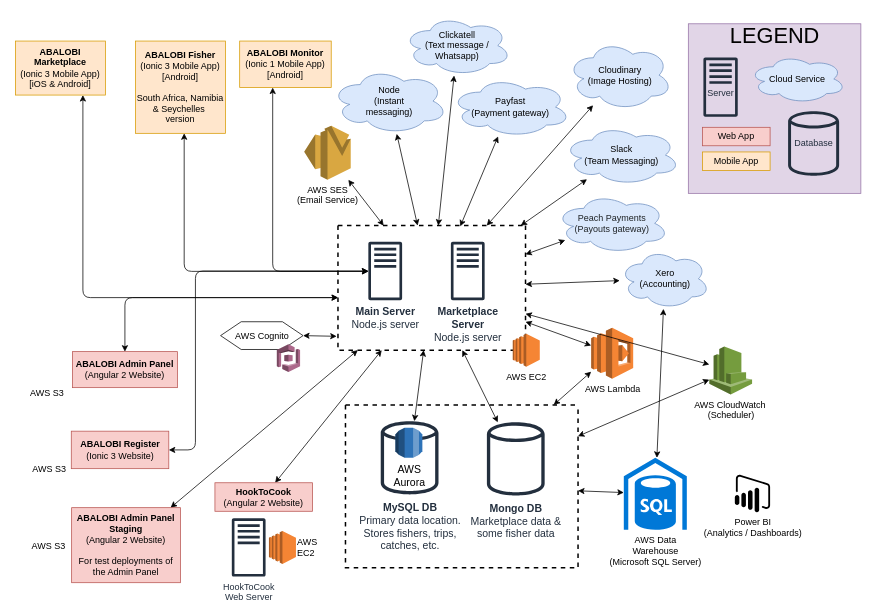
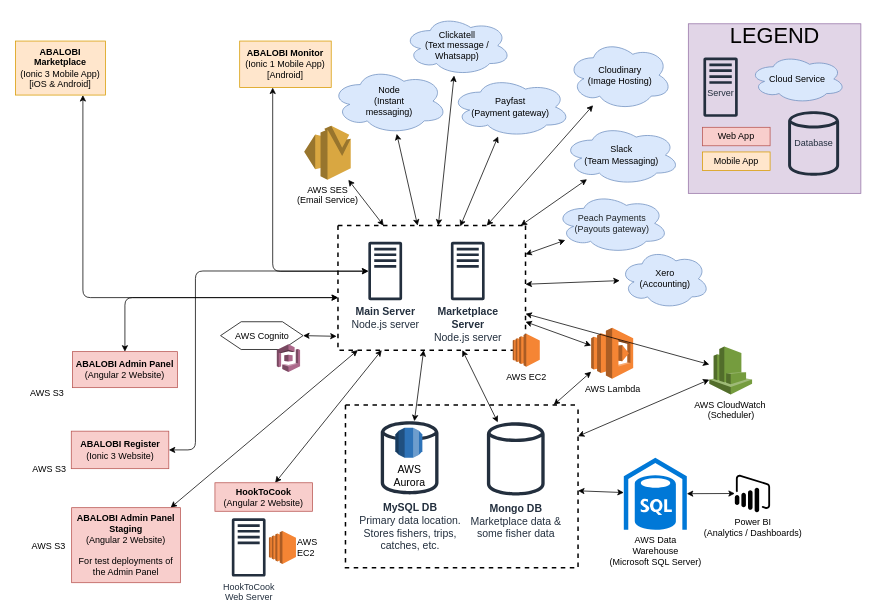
(180, 87) -> none
(184, 207) -> none
(660, 384) -> (711, 493)
